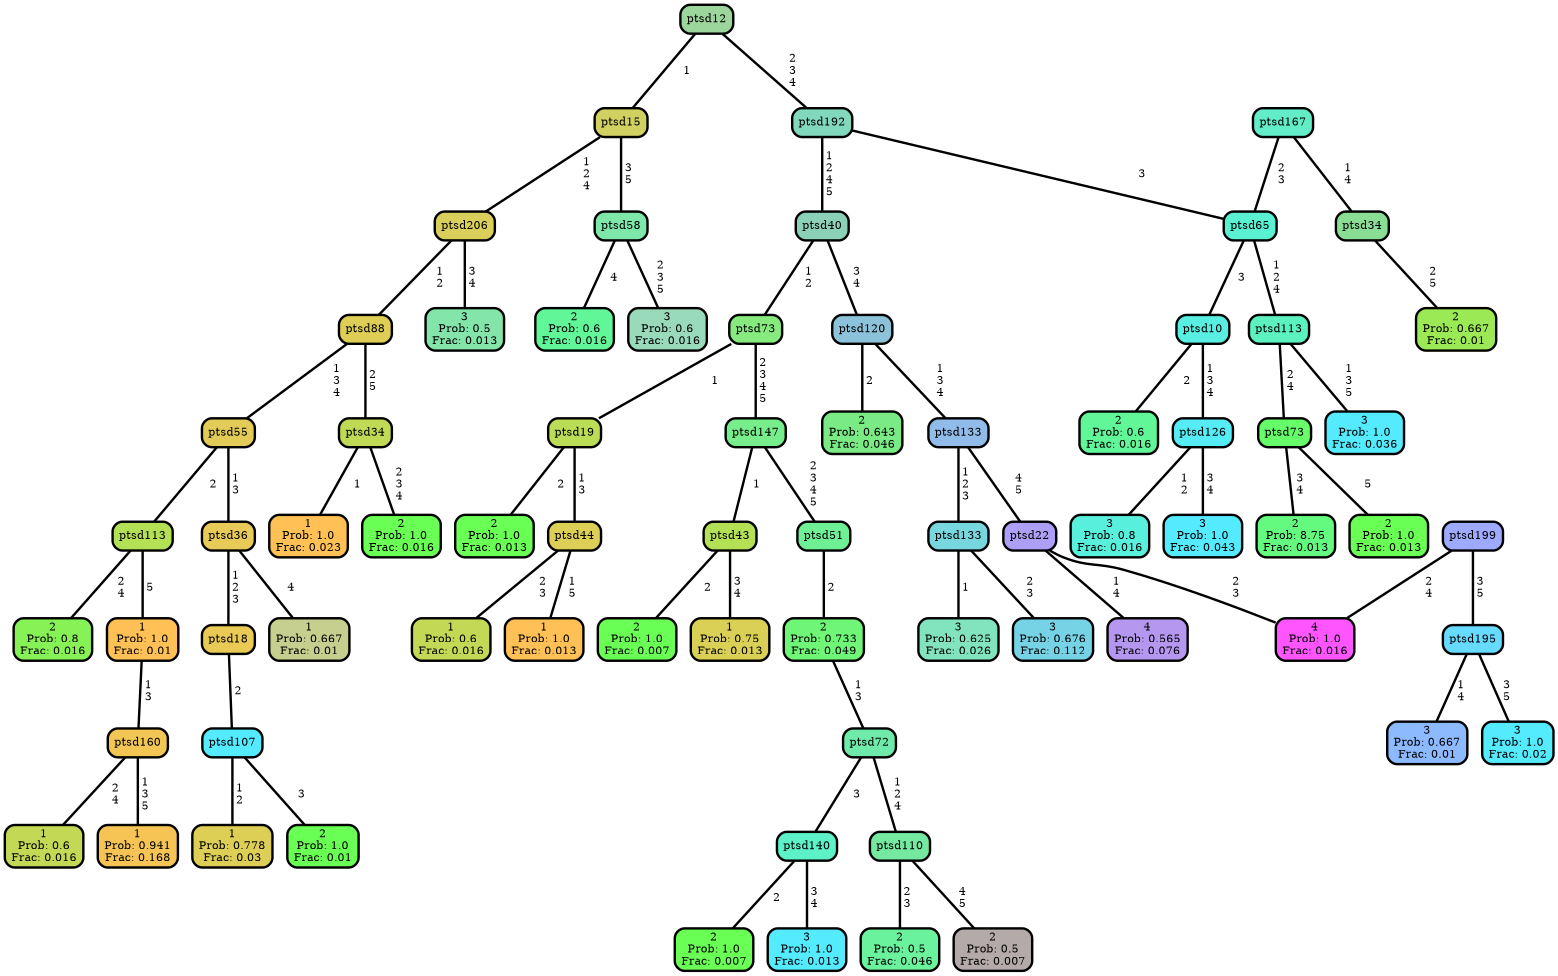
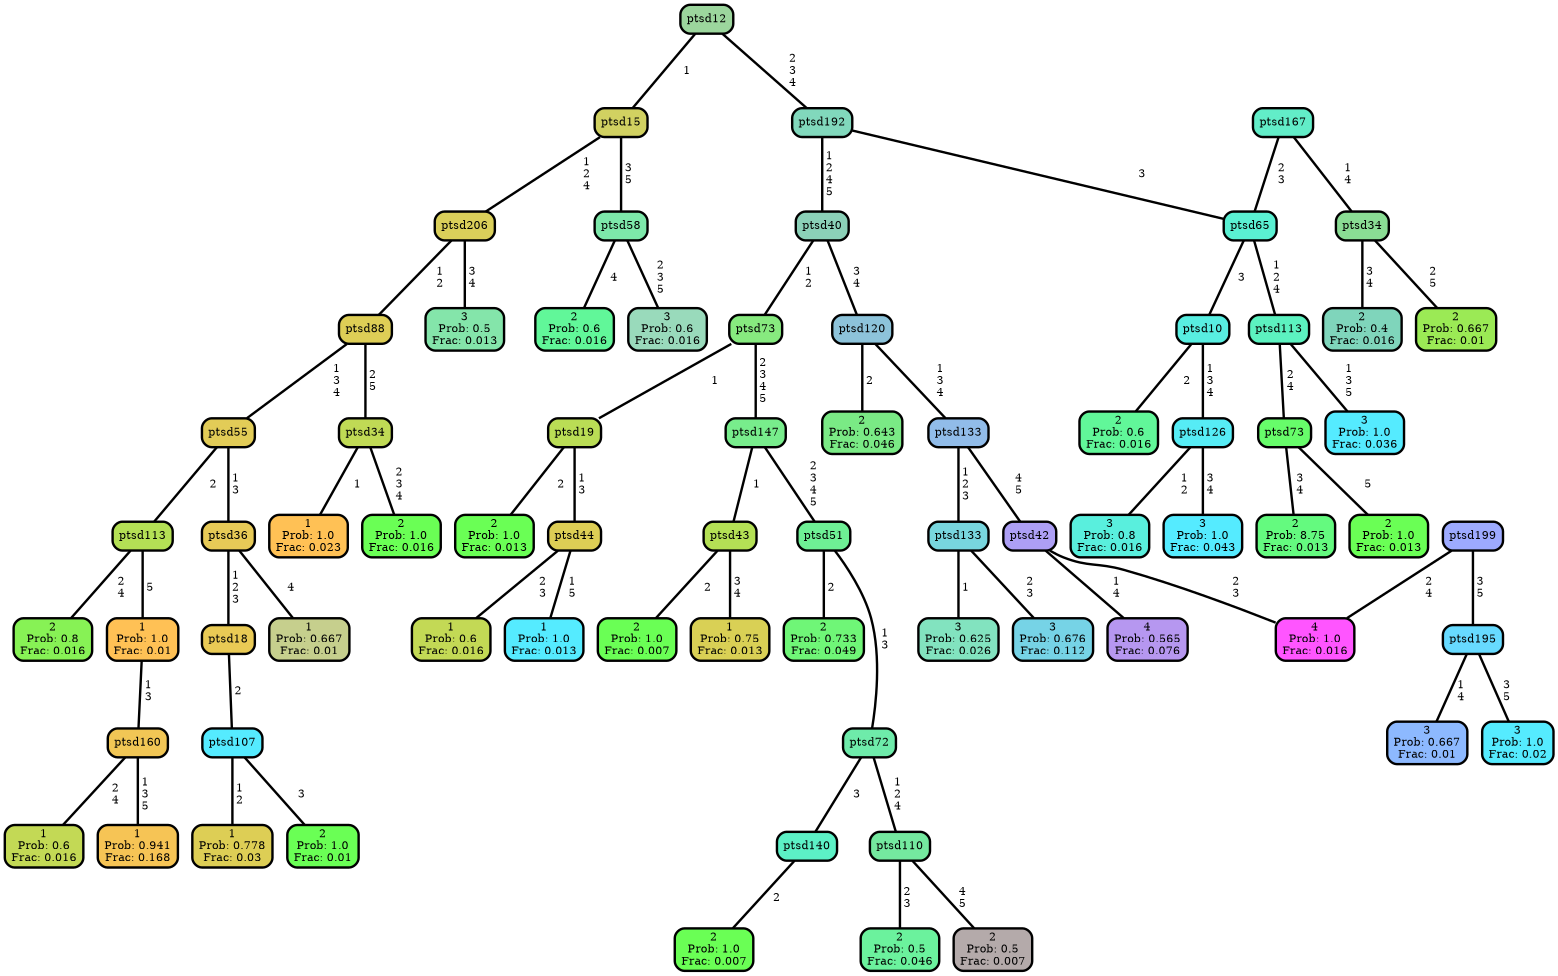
none -> (1362, 329)
(1030, 536) -> (1030, 536)
(544, 640) -> (544, 640)
(848, 695) -> (875, 635)
(807, 950) -> none
